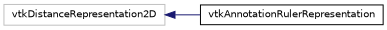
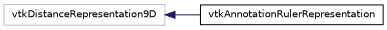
(84, 15) -> (84, 15)
